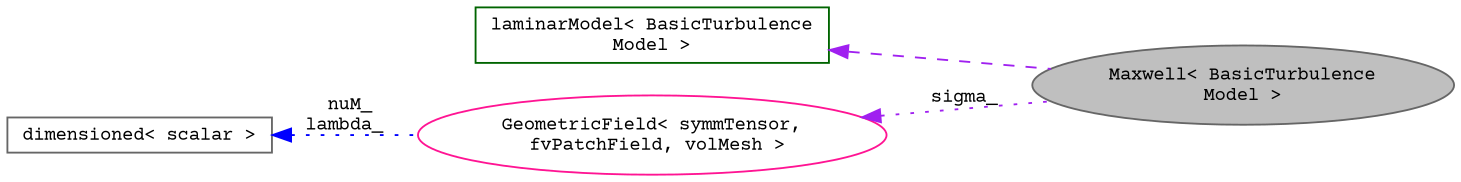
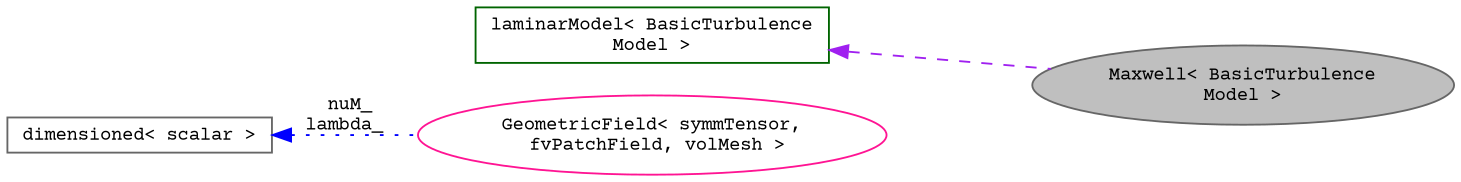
(966, 109) -> none
